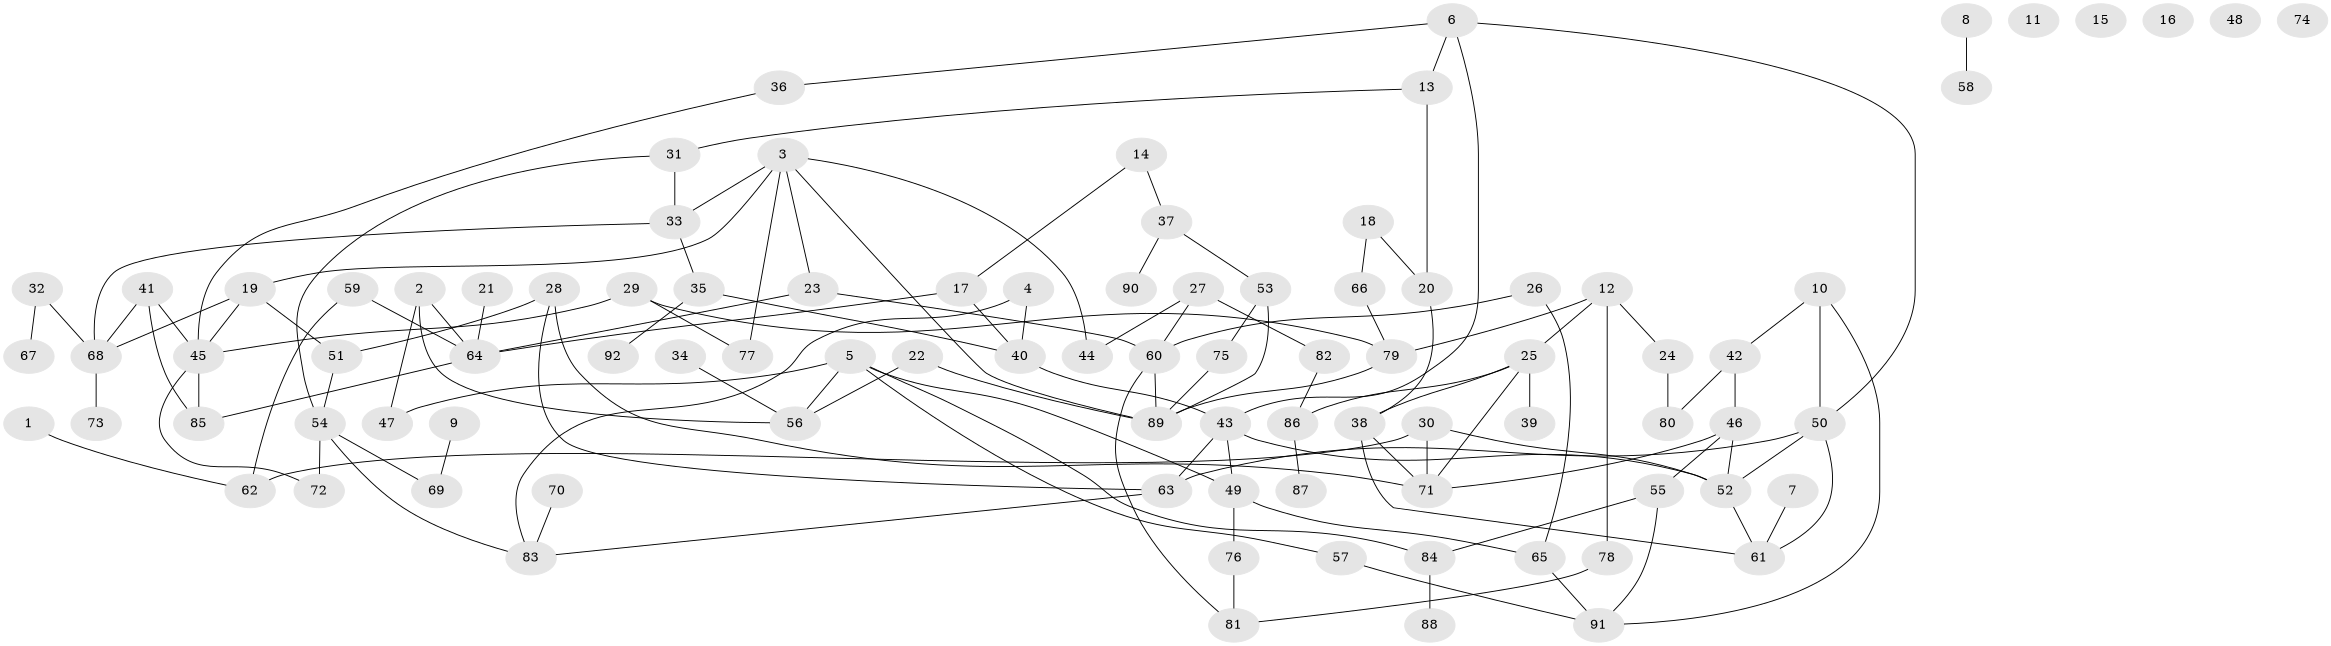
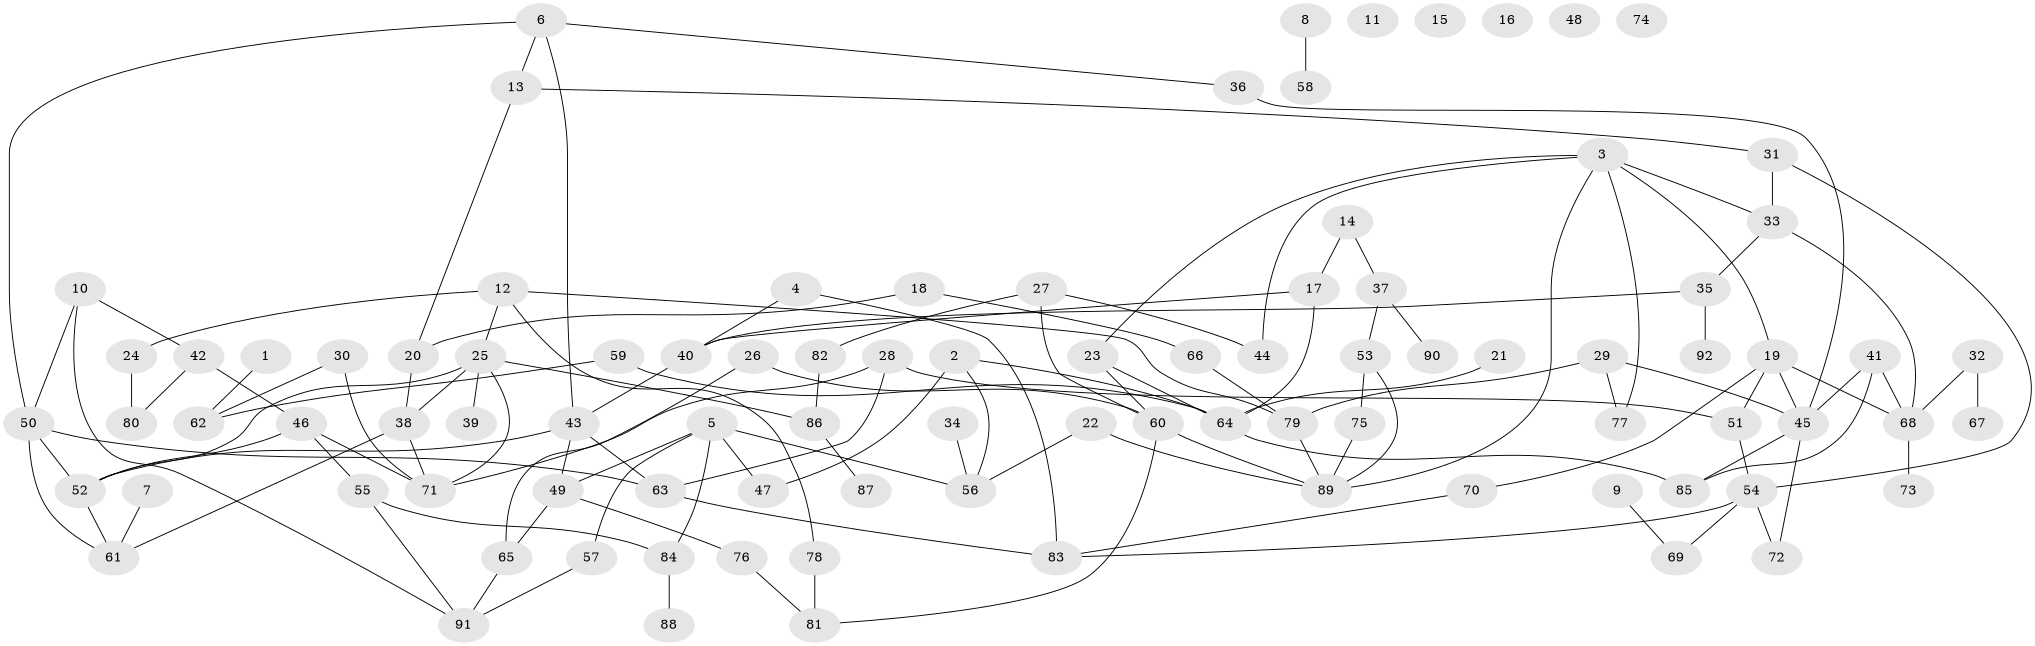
(1547, 449) -> (291, 397)
none -> (1635, 449)
